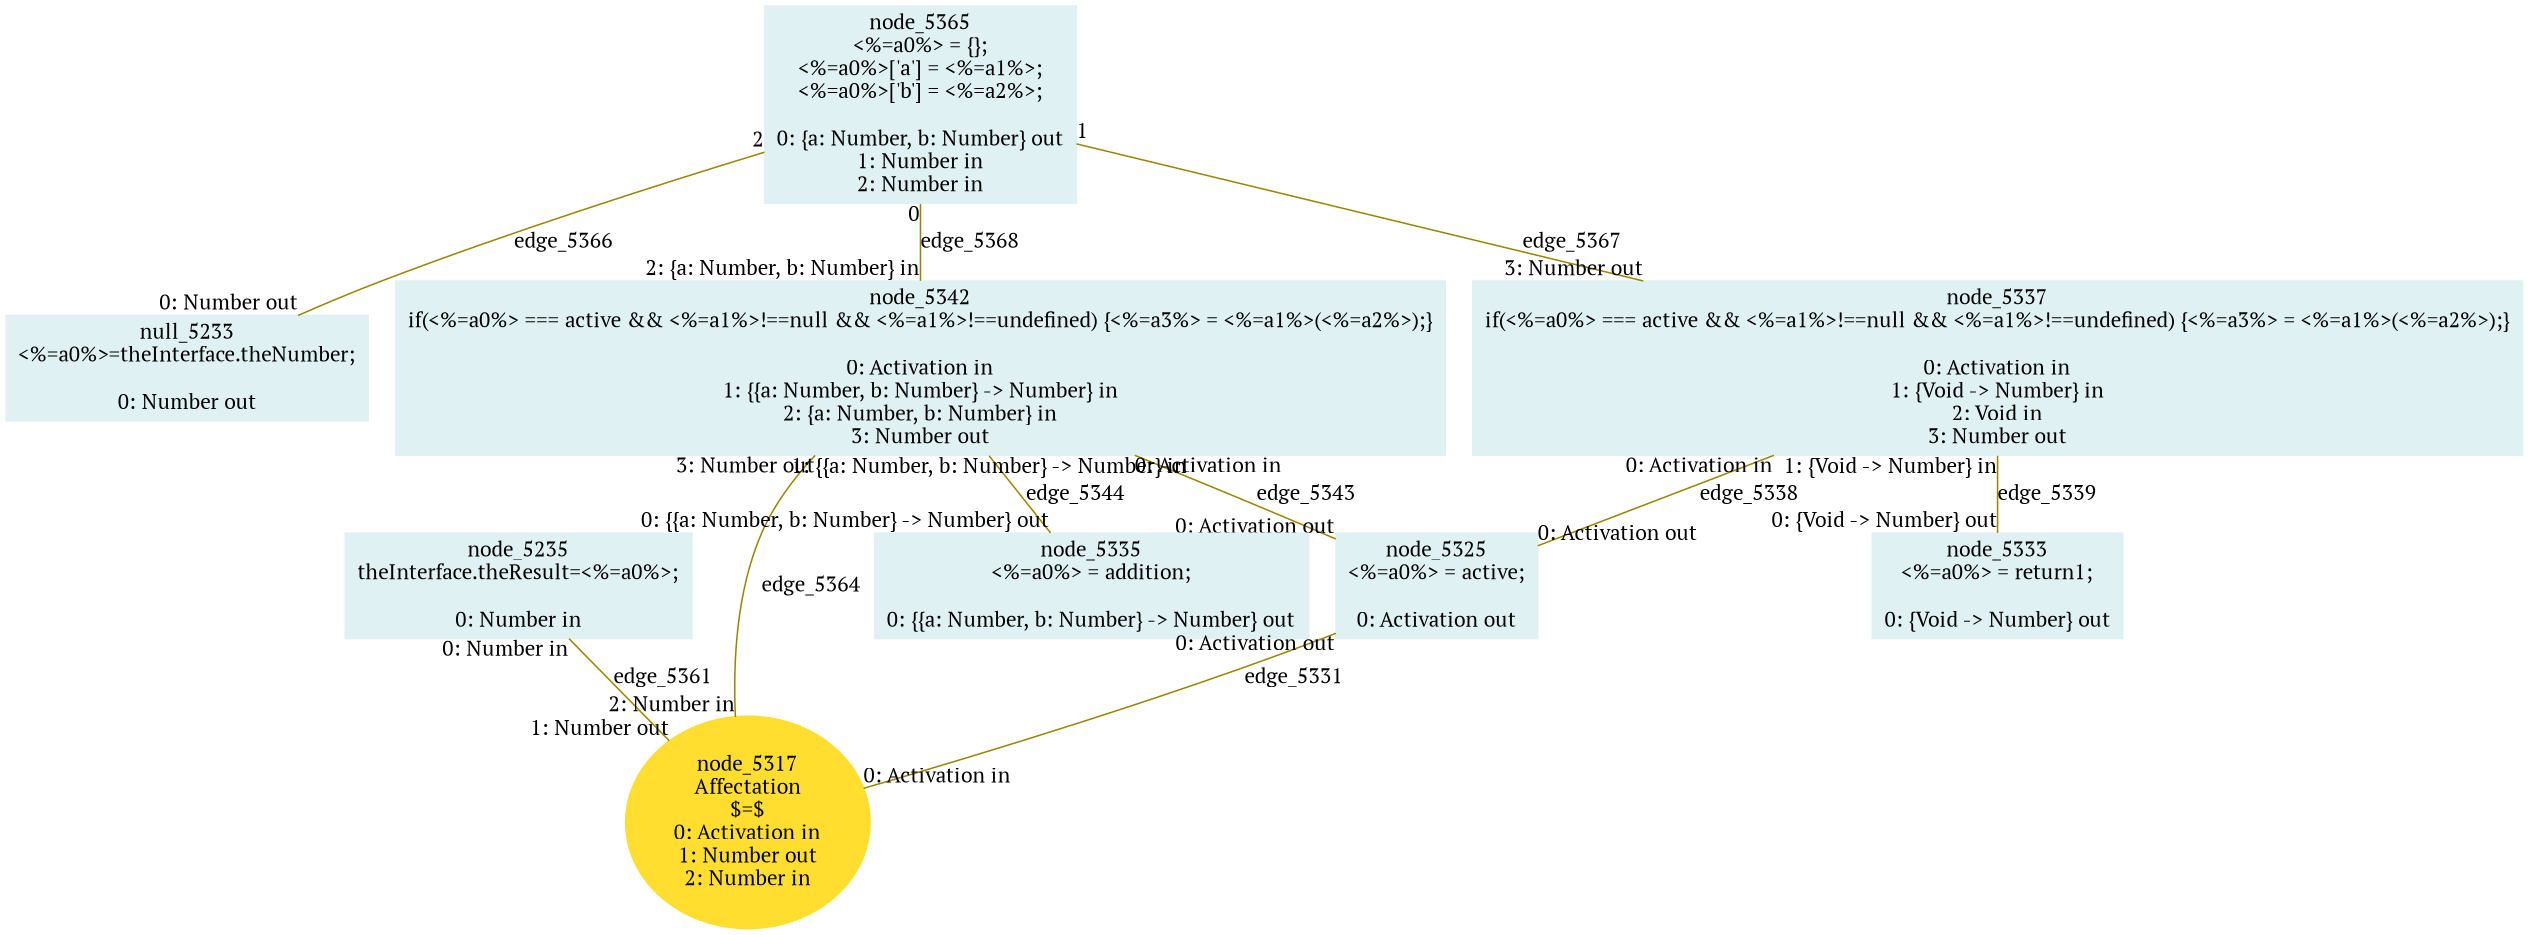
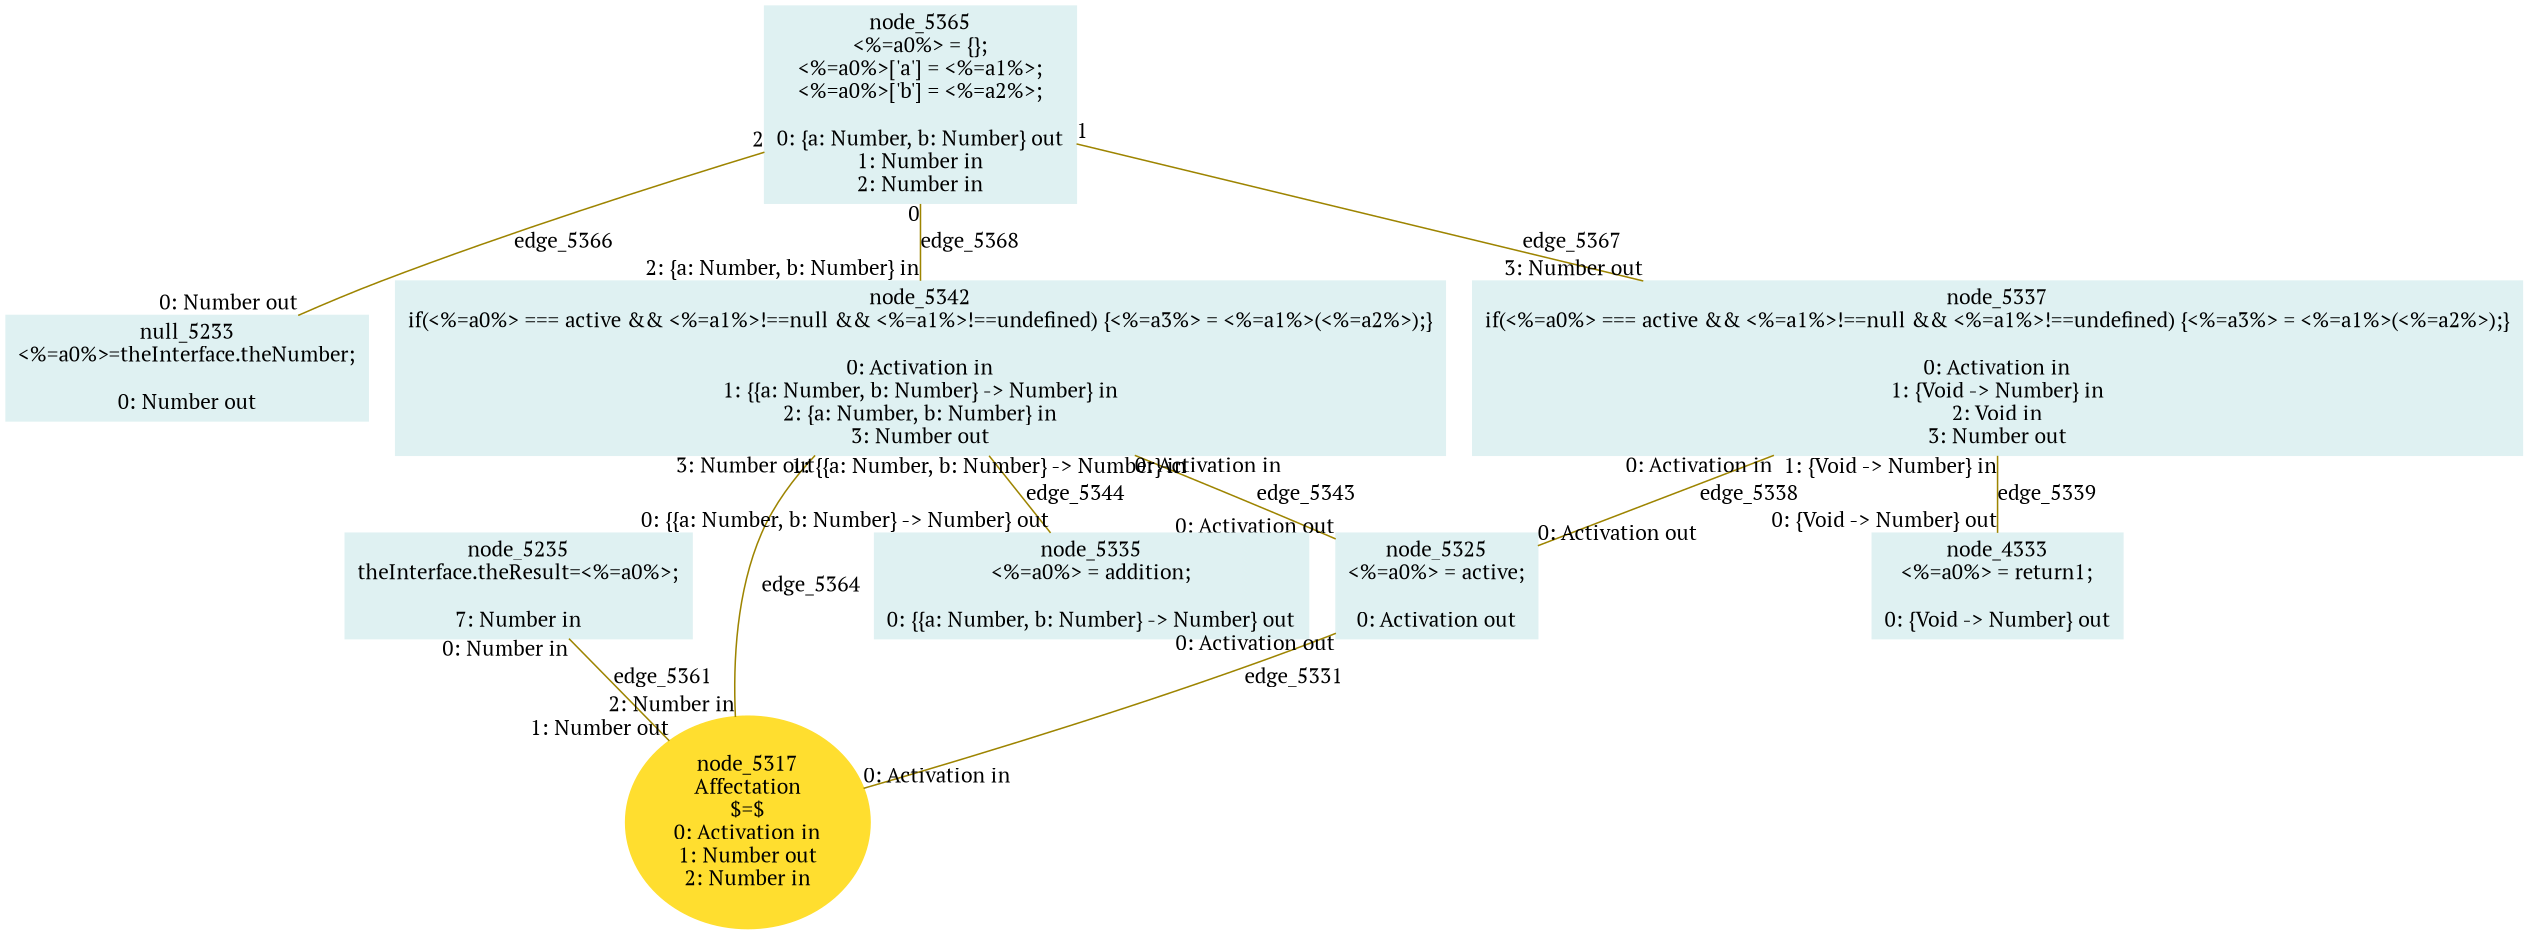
(519, 586) -> (519, 586)
(1998, 586) -> (1998, 586)
